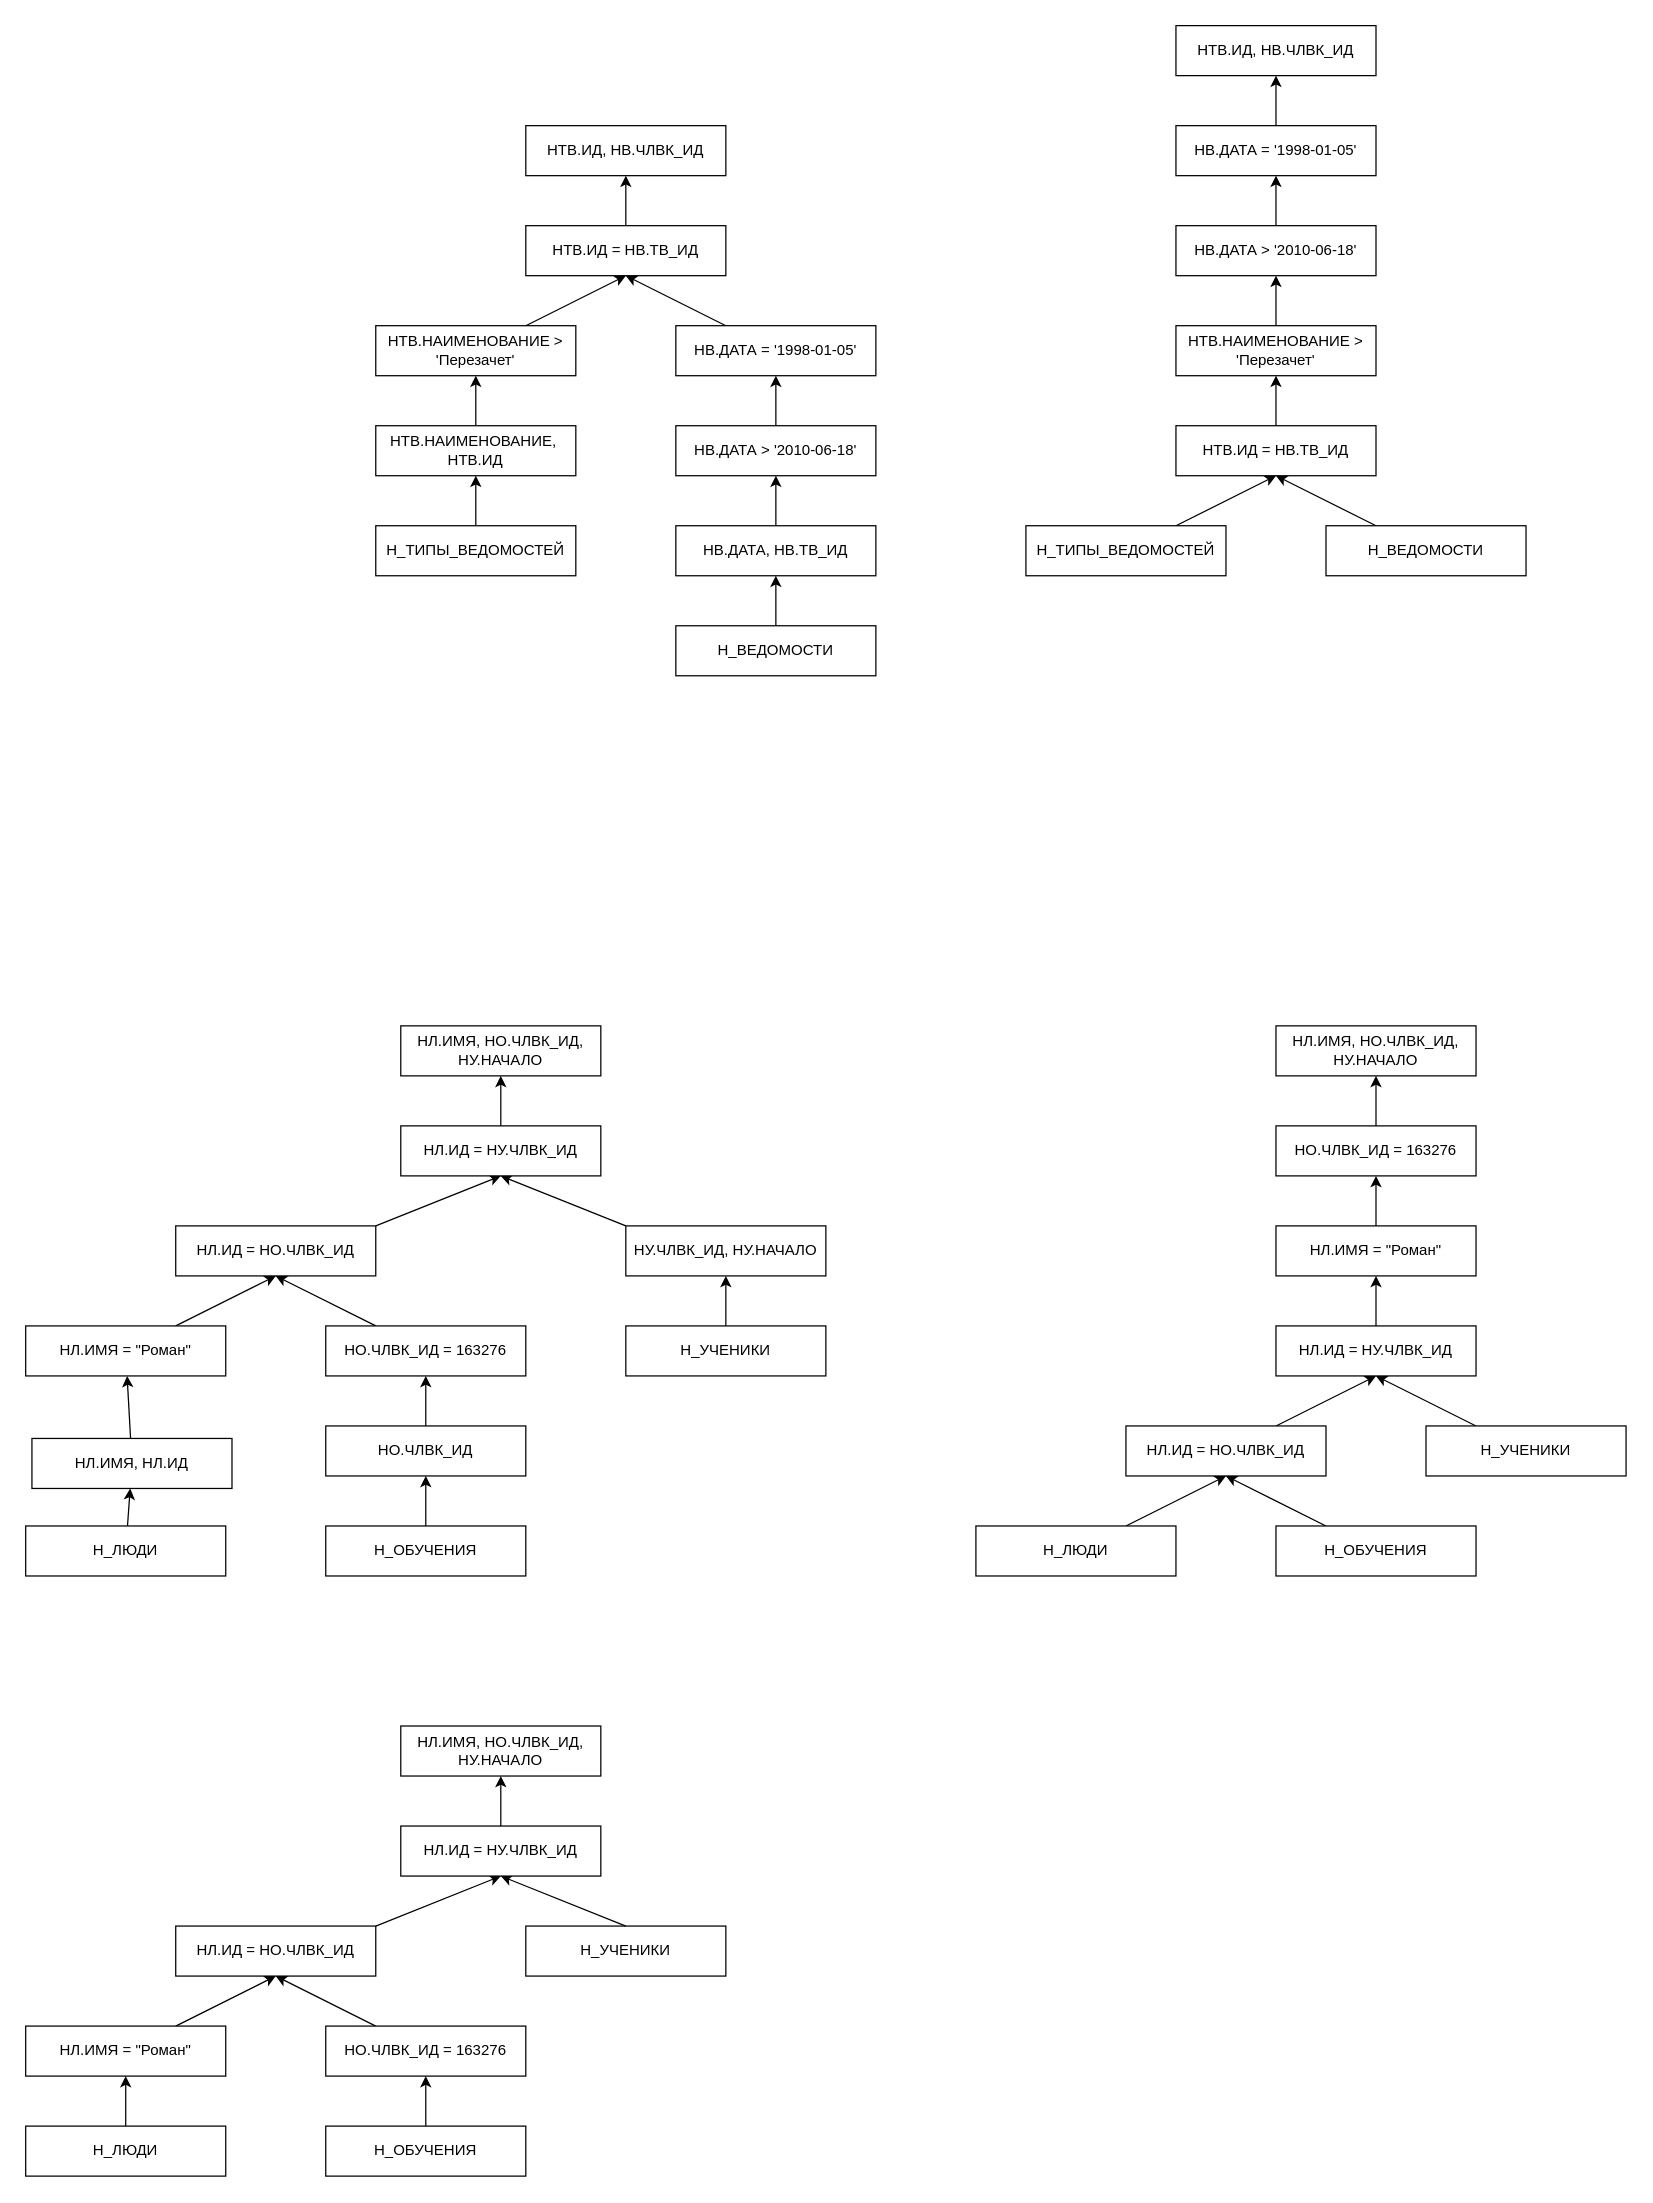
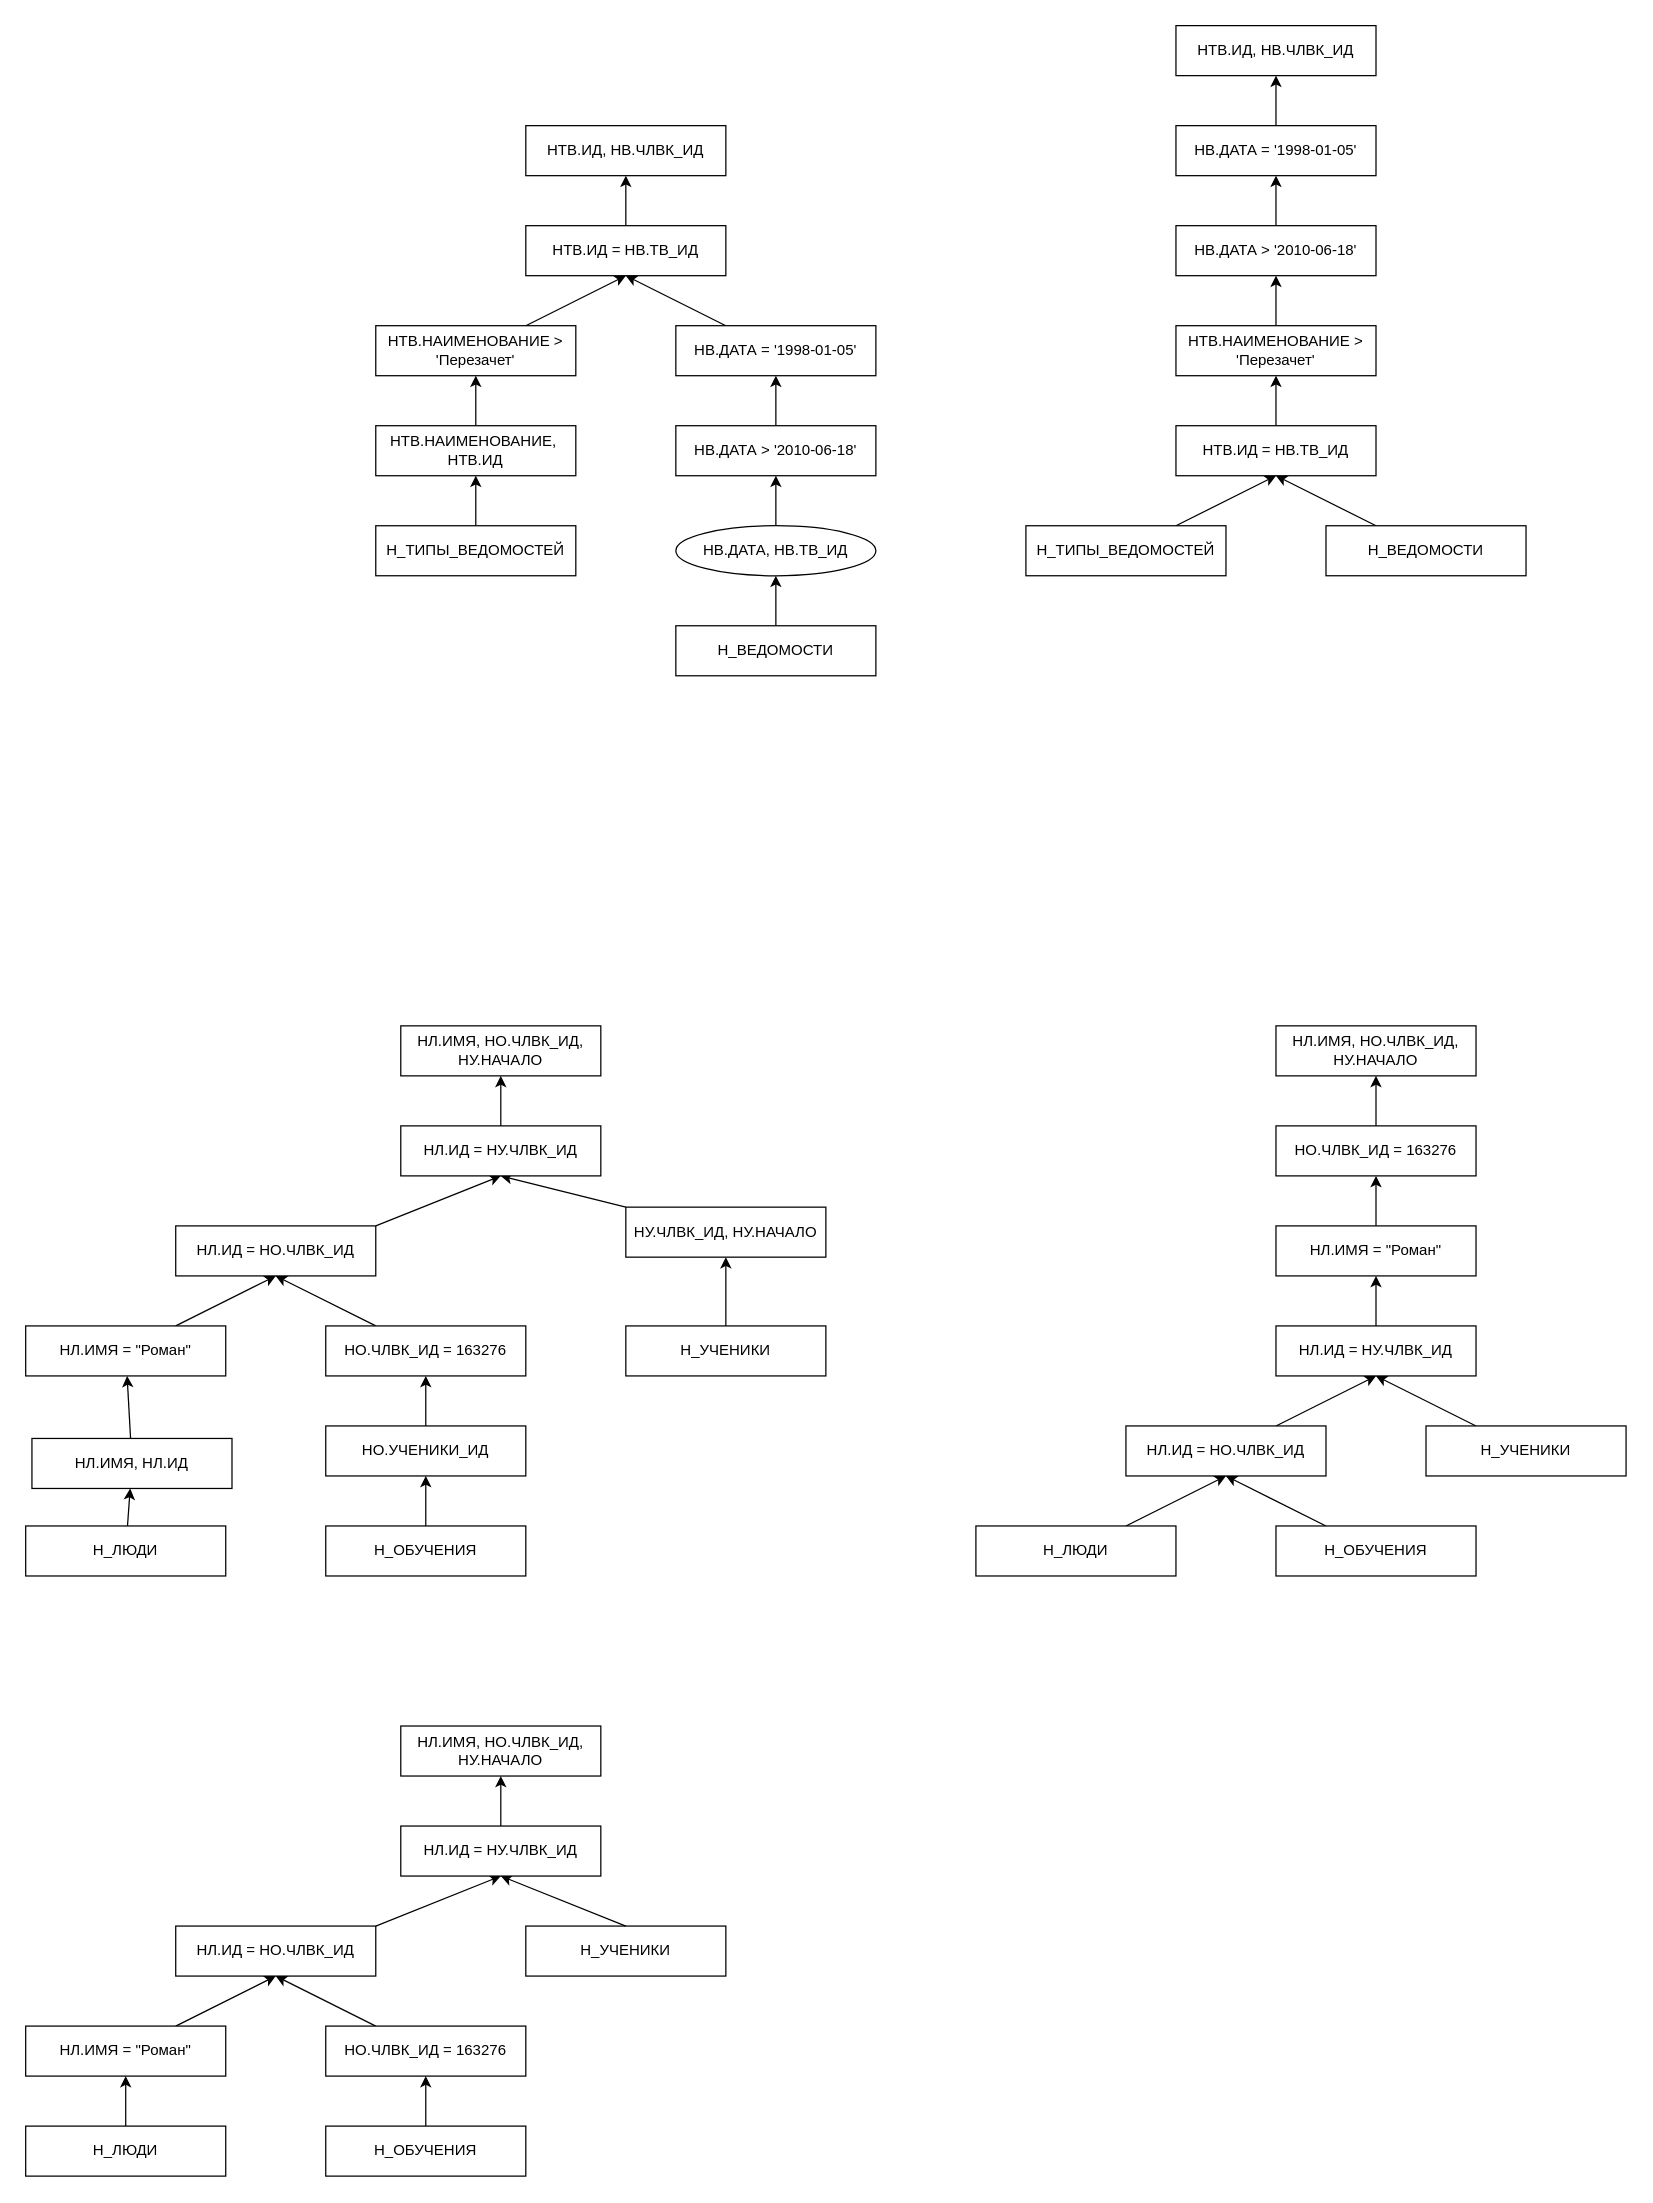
(776, 551) -> (776, 551)
(726, 1251) -> (726, 1232)
(426, 1451) -> (426, 1451)
